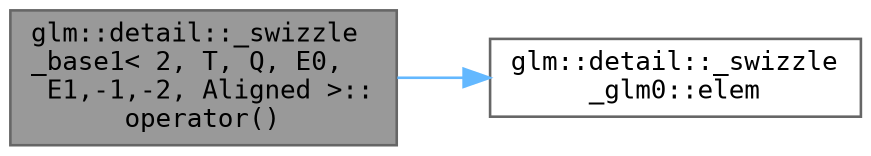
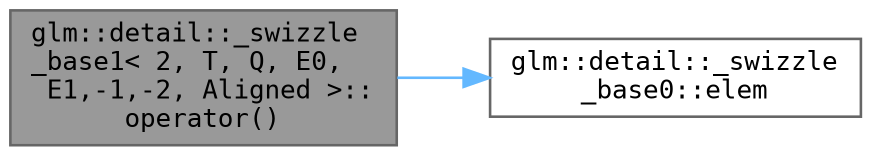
(675, 78) -> (675, 78)
